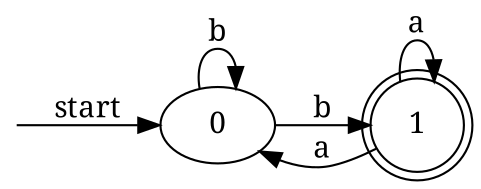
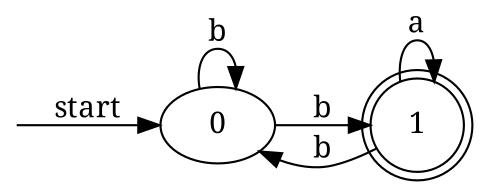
(323, 150) -> (323, 150)
